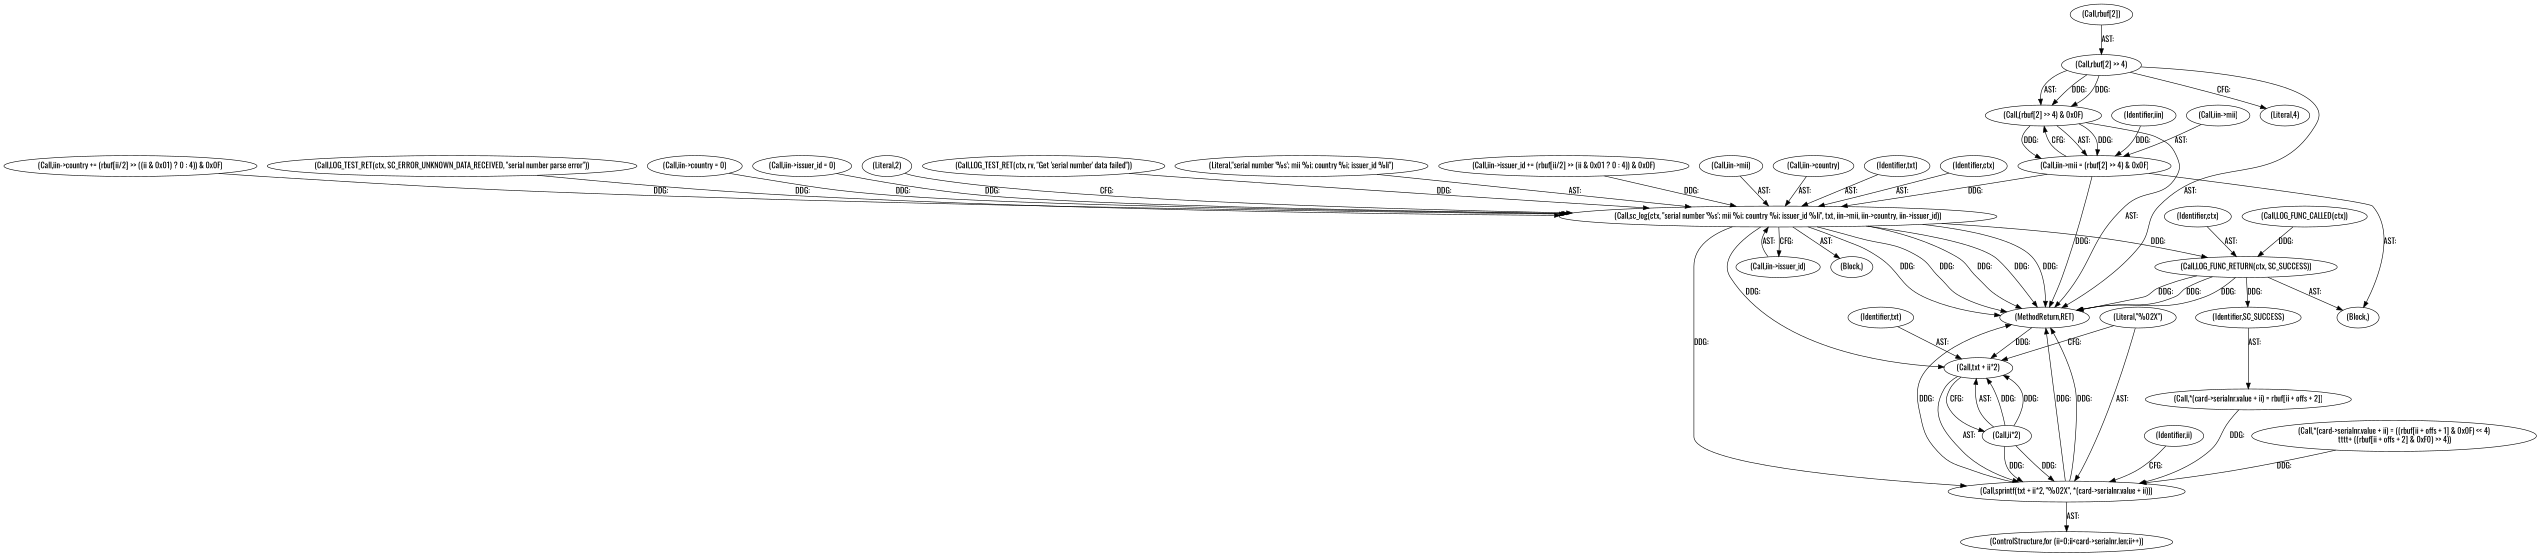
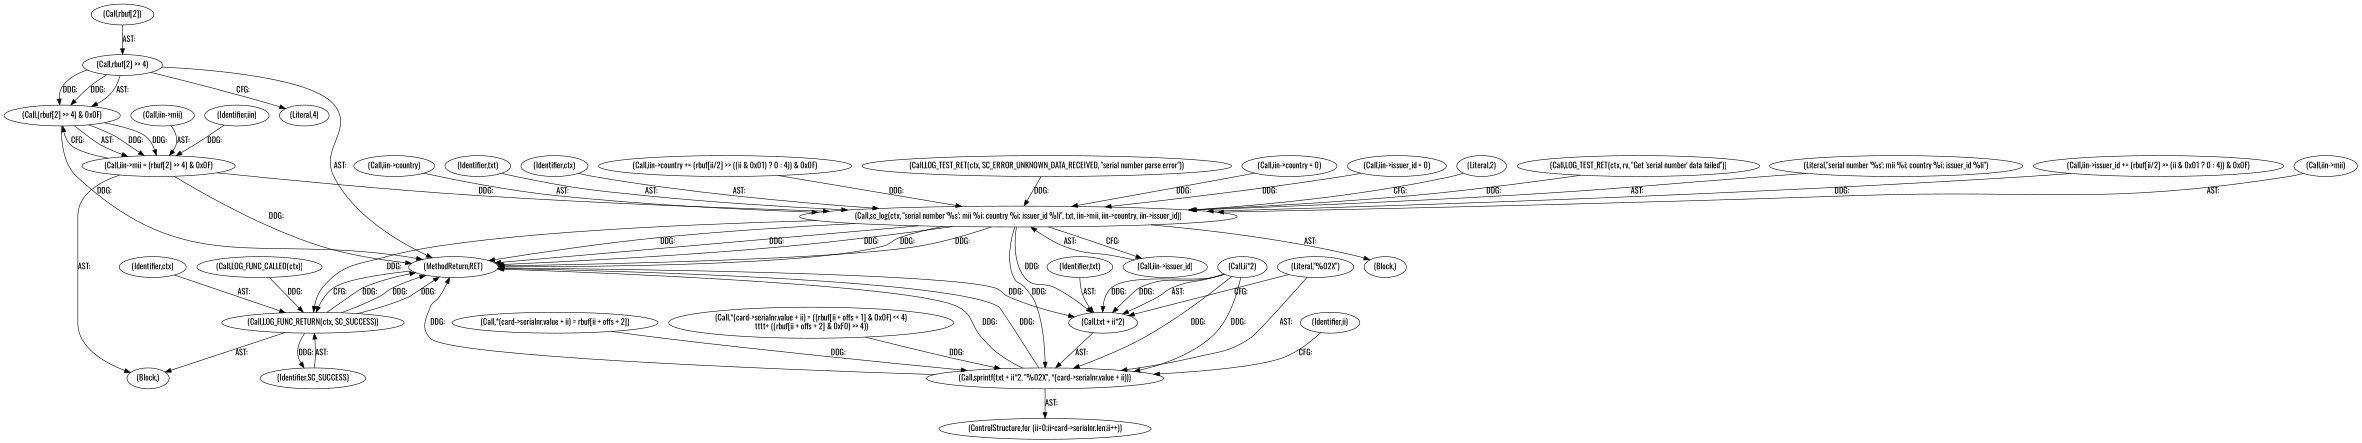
(2132, 217) -> (105, 191)
none -> (360, 279)
(2248, 355) -> (315, 354)
(1949, 409) -> none
